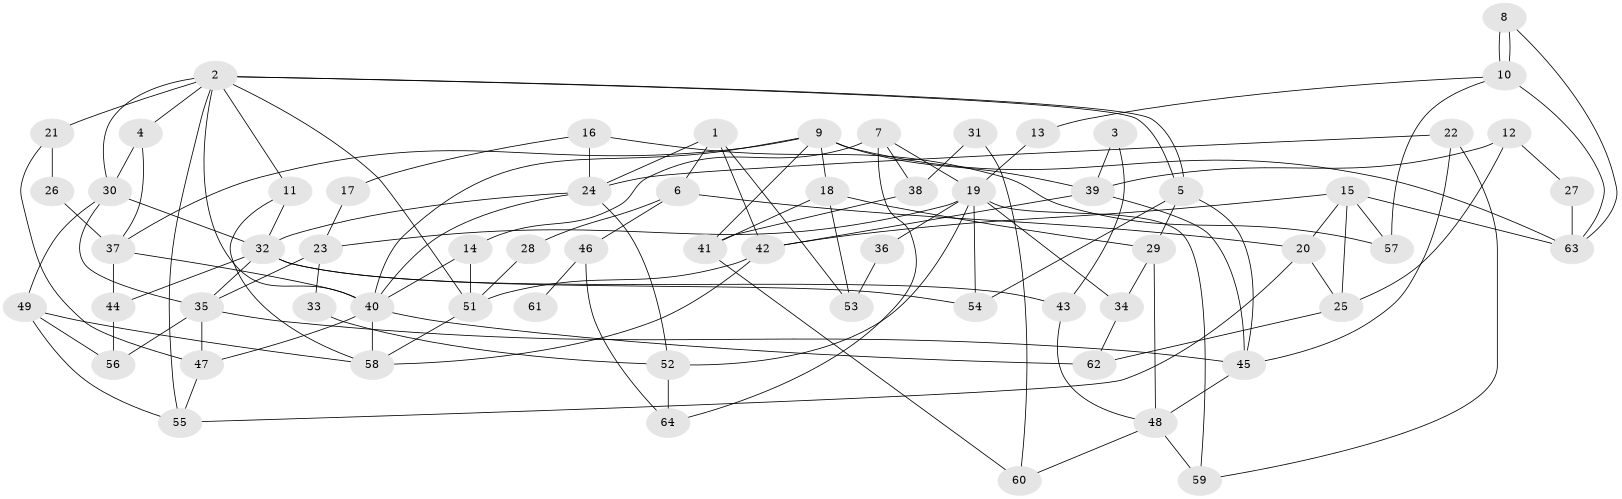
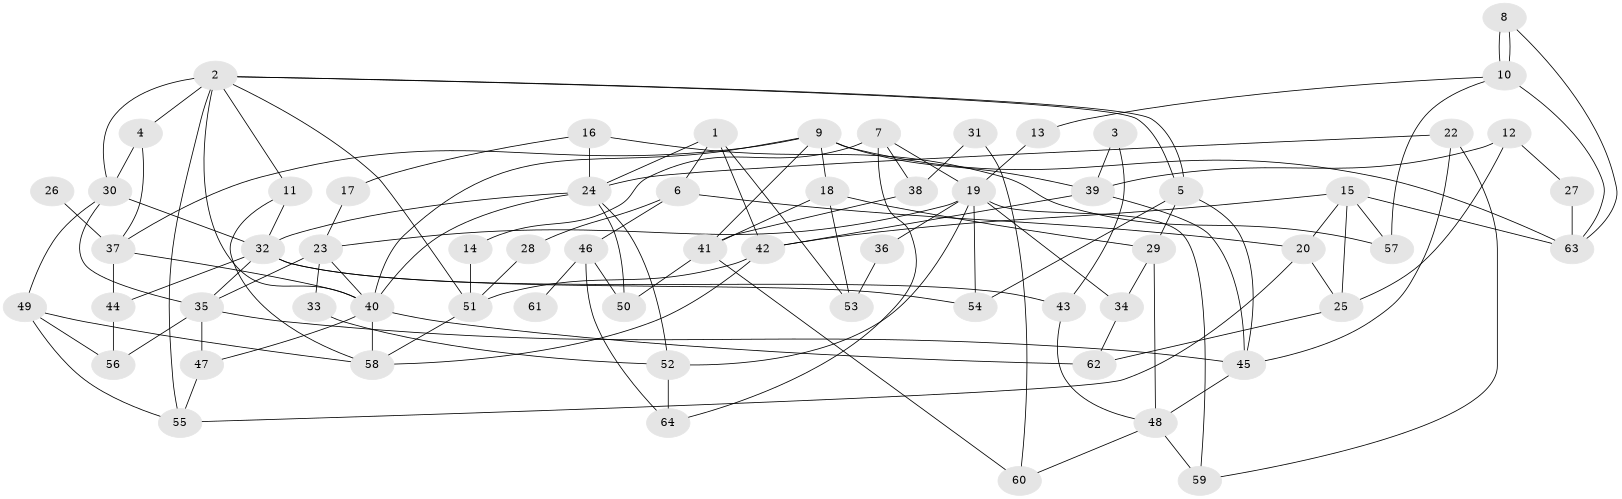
(52, 133) -> none
(428, 274) -> (347, 278)
none -> (624, 307)
